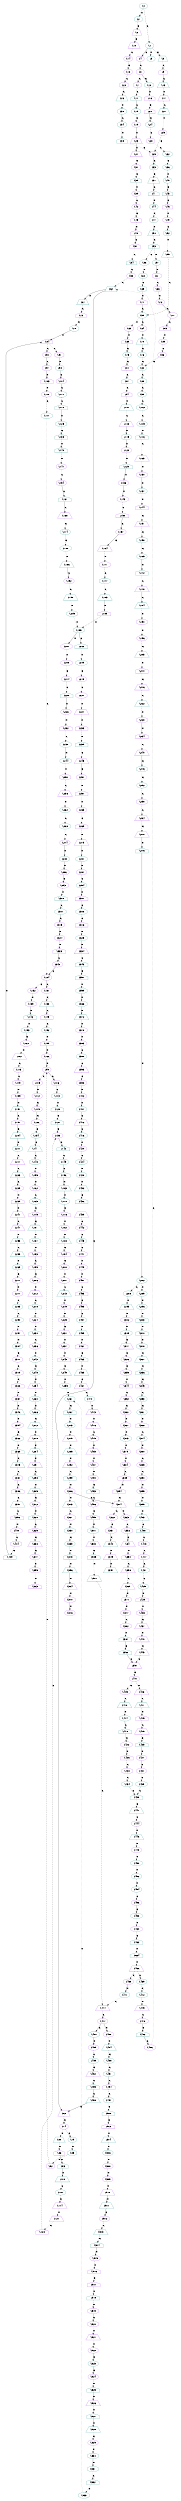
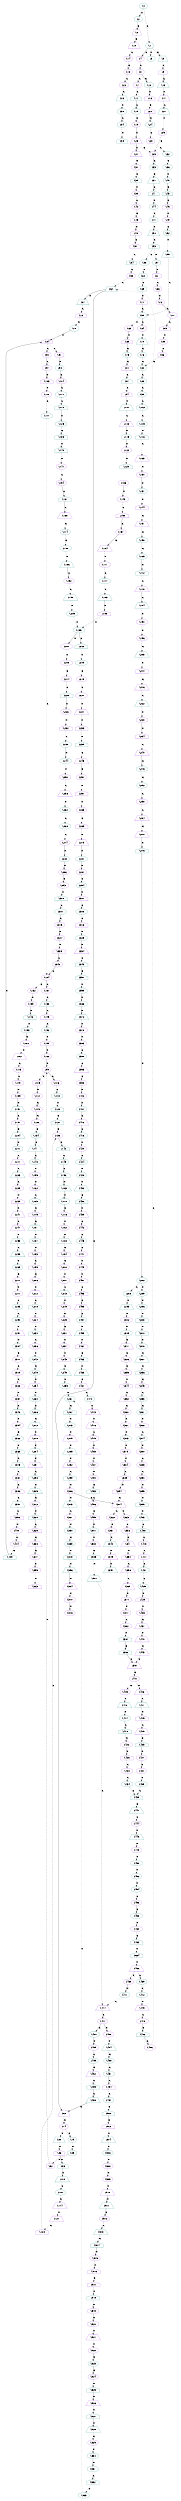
(125, 474) -> none
none -> (82, 1207)
